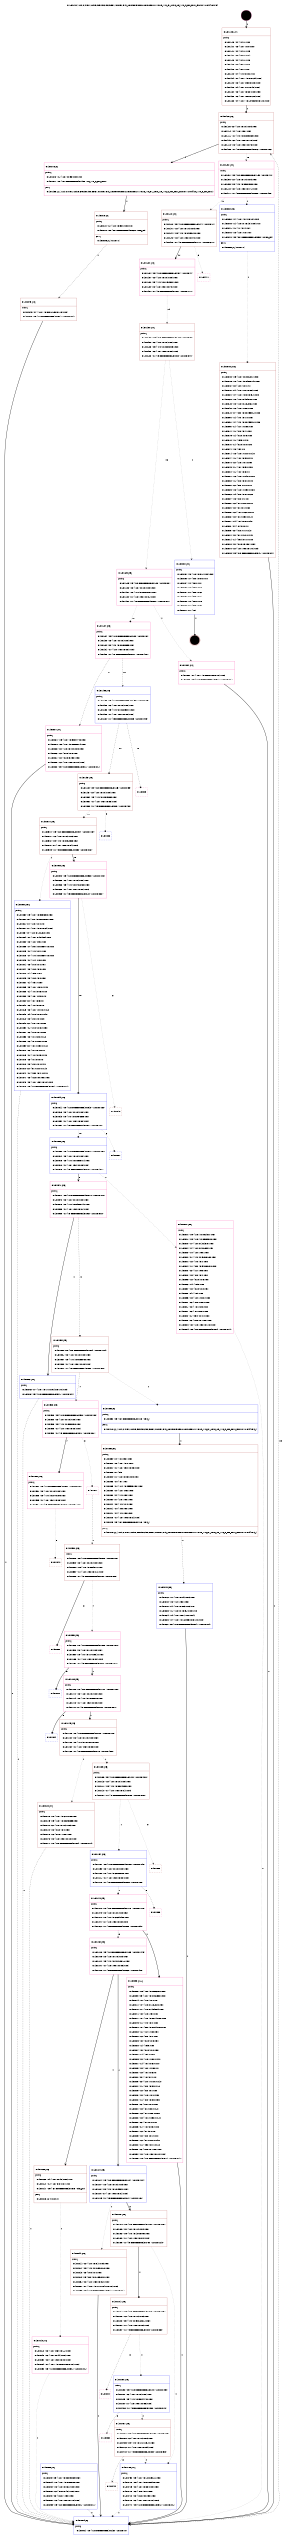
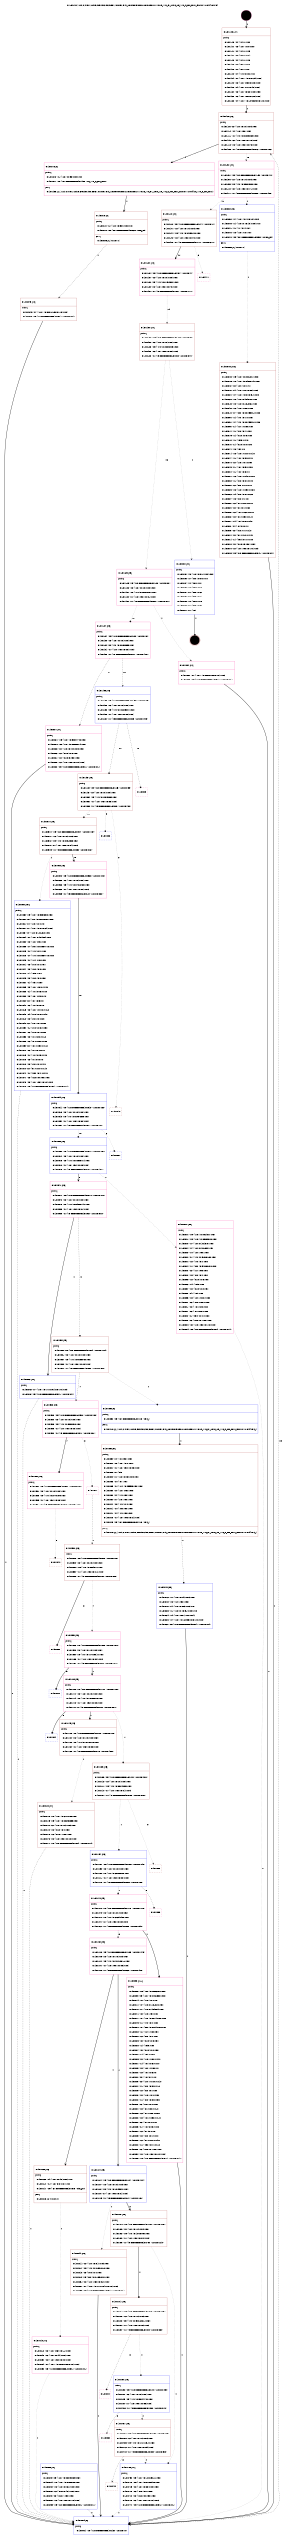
(98, 1002) -> (122, 958)
(104, 1759) -> (122, 1736)
